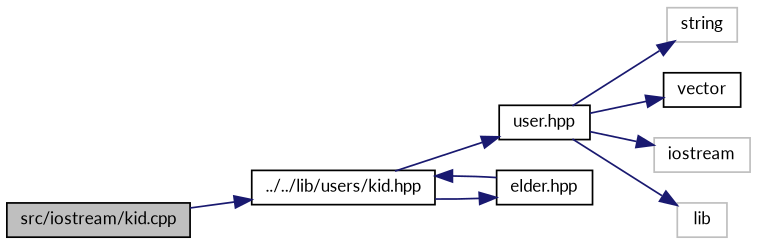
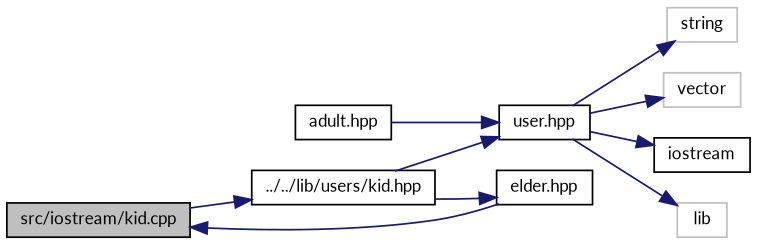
(702, 90) -> (702, 90)
none -> (343, 122)
(702, 155) -> (702, 155)
(475, 176) -> (354, 228)
